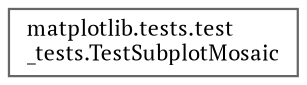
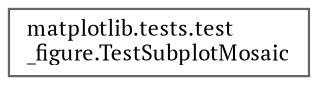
(153, 43) -> (159, 43)
